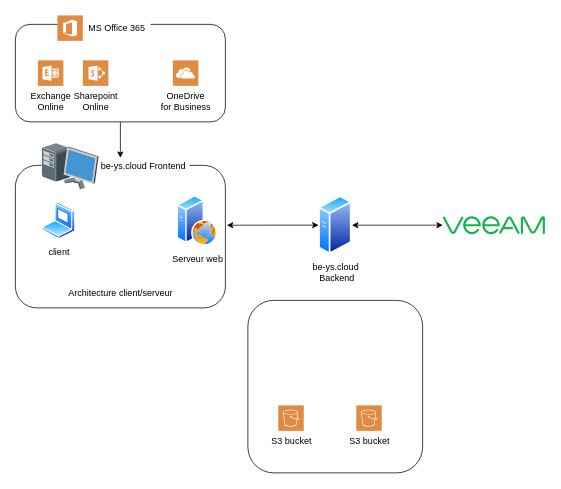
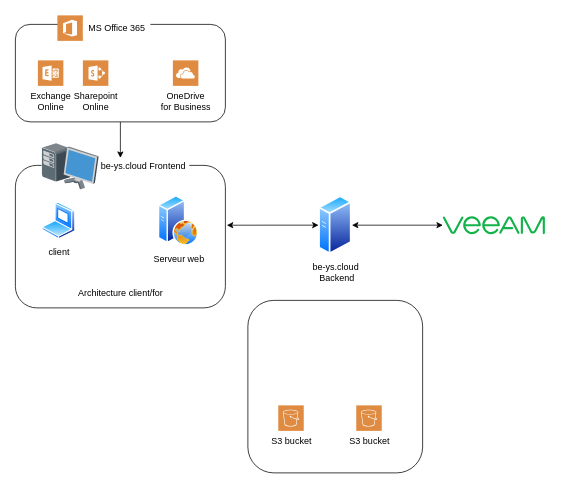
(197, 221) -> (179, 221)
(121, 293) -> (121, 293)
